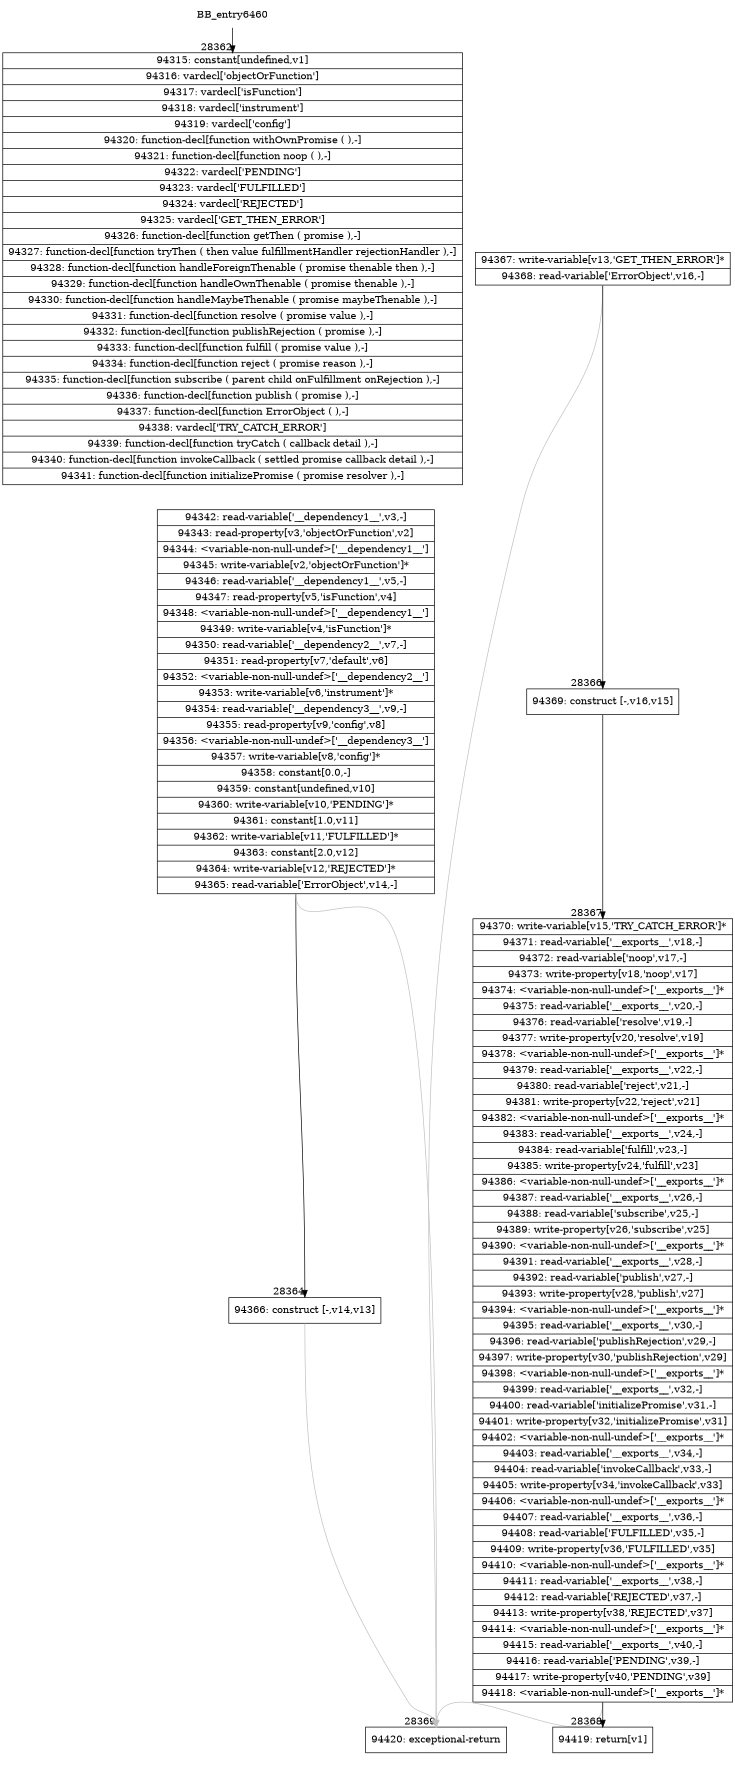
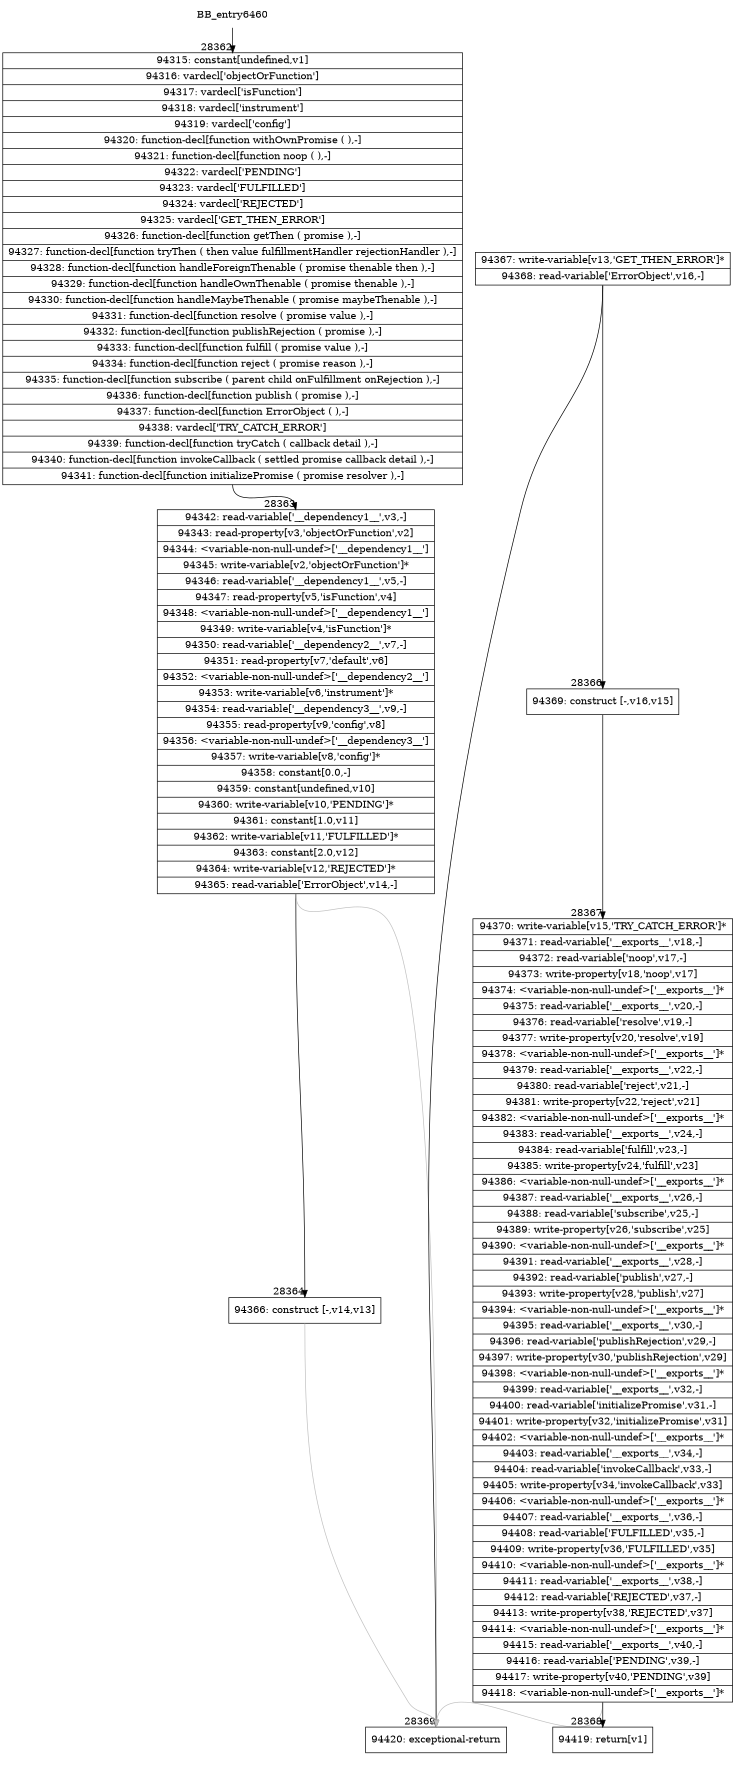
none -> (261, 497)
(437, 990) -> (437, 990)
